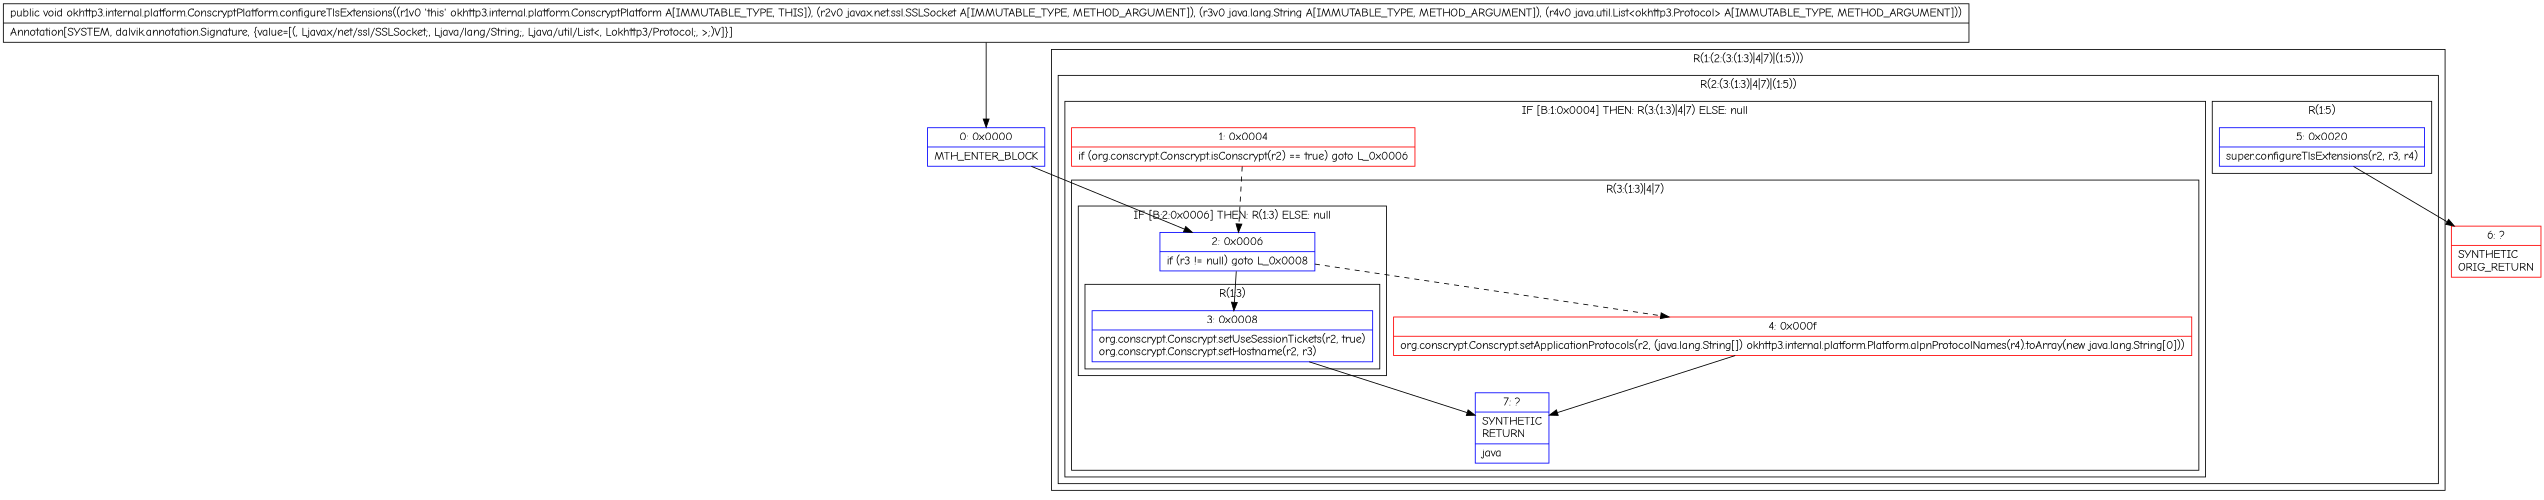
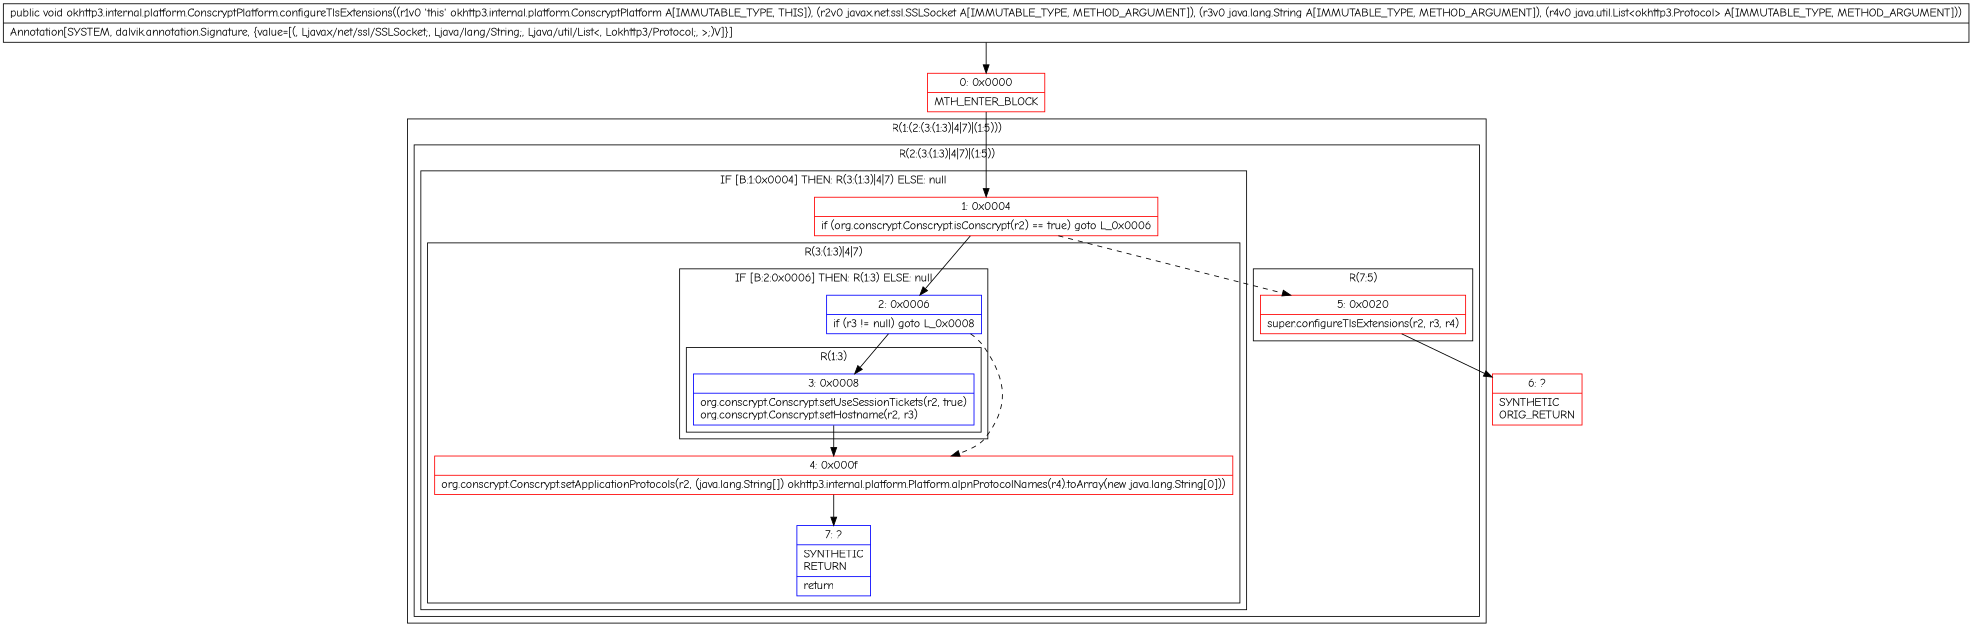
(2322, 111) -> (1363, 278)
(986, 147) -> (986, 93)
(2322, 147) -> (1363, 314)
(1241, 195) -> (948, 262)
(1108, 198) -> (986, 150)
none -> (1170, 264)
(1388, 387) -> (834, 436)
(1492, 453) -> (819, 586)
